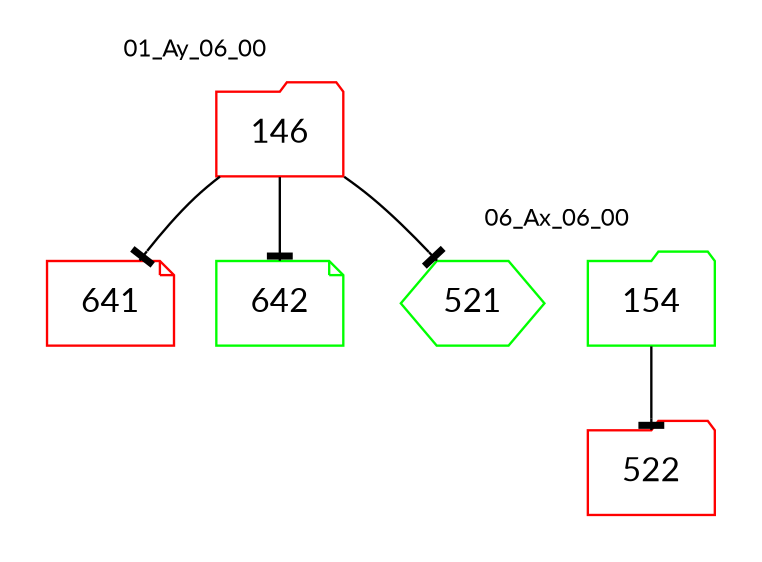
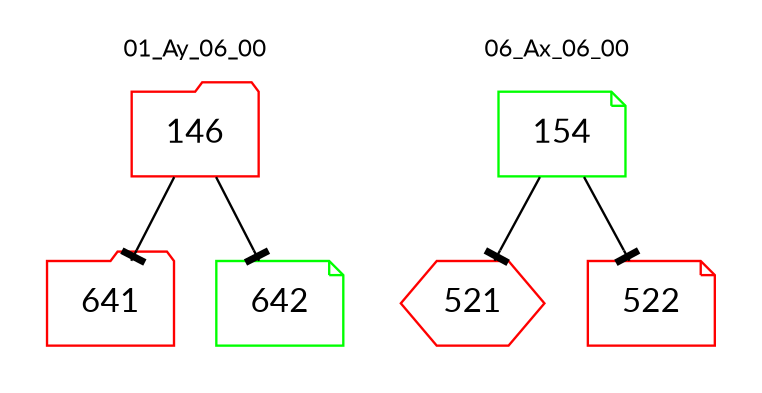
(397, 220) -> (520, 214)
(111, 303) -> (111, 303)
(473, 303) -> (473, 303)
(651, 303) -> (562, 134)
(651, 473) -> (651, 303)
